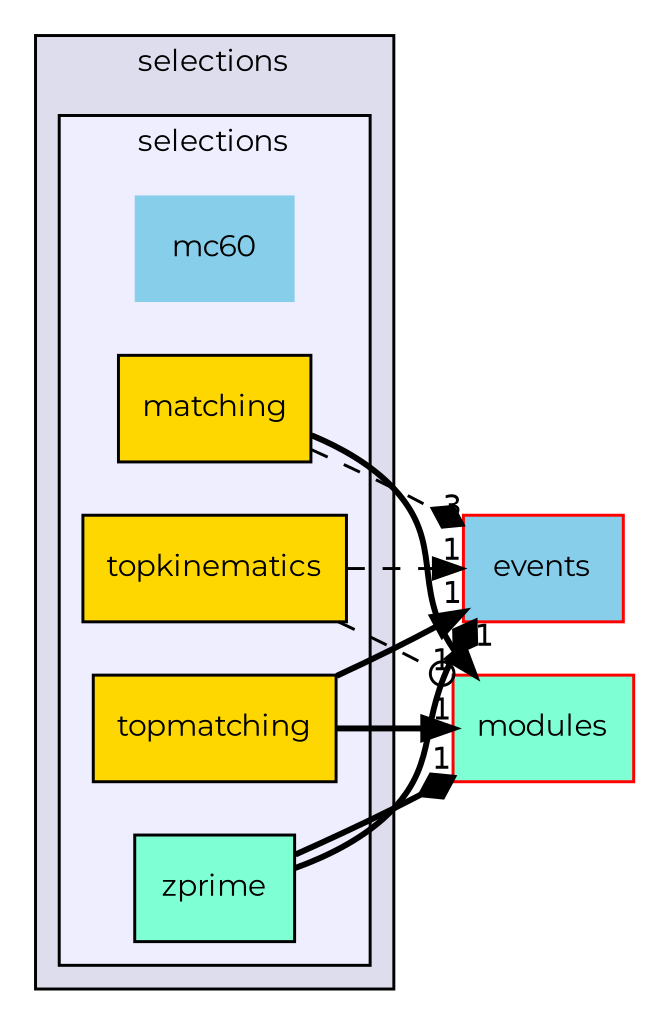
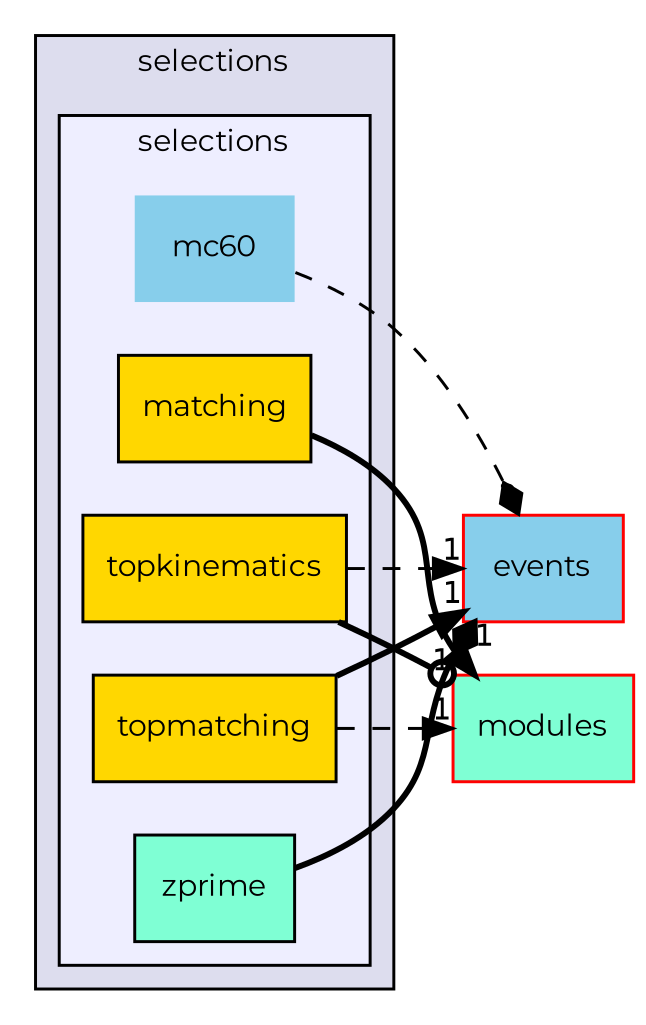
(372, 478) -> (420, 356)
(385, 644) -> (385, 644)
(380, 728) -> (380, 728)
(358, 826) -> none
